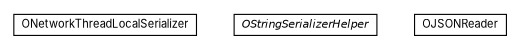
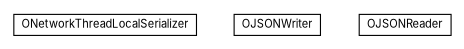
none -> (277, 24)
(305, 24) -> none
